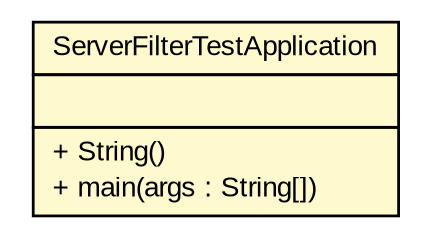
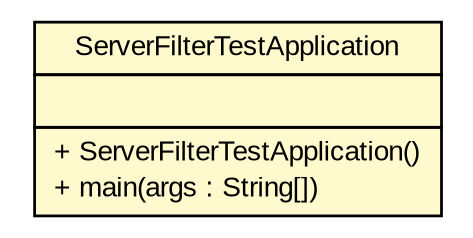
(109, 152) -> (238, 152)
